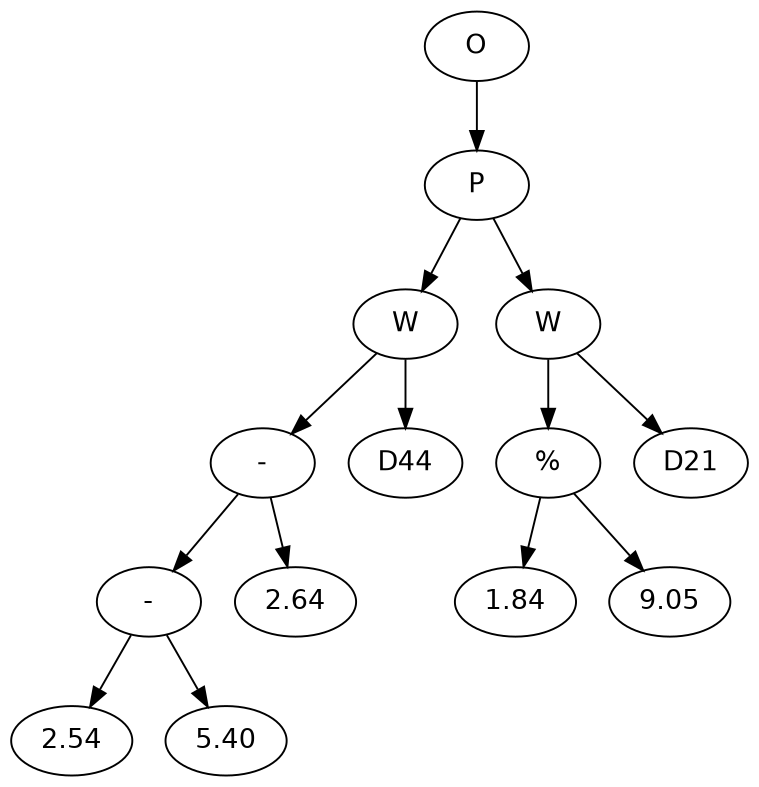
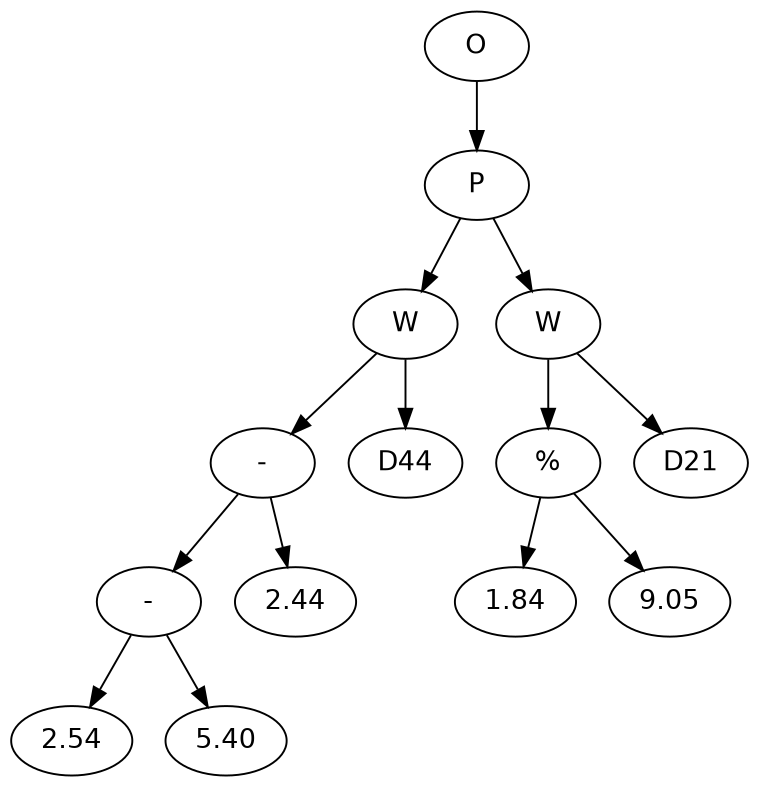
(296, 602) -> (296, 602)
